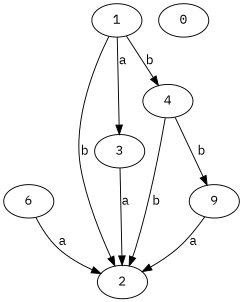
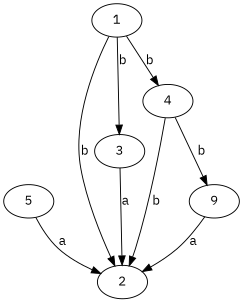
(184, 20) -> none
(123, 61) -> (123, 61)
(29, 201) -> (29, 201)
